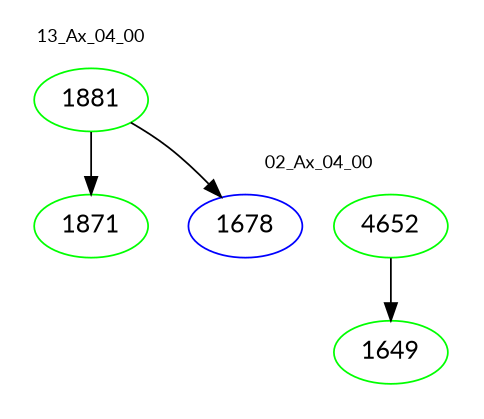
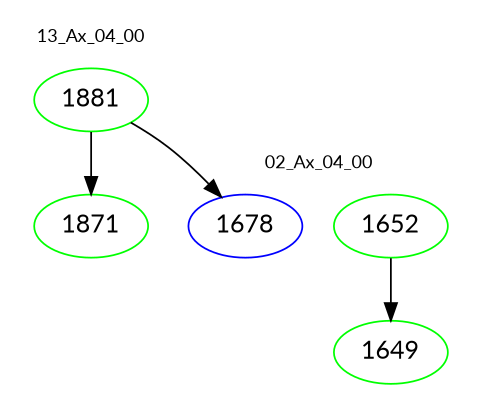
(391, 226) -> (391, 226)
